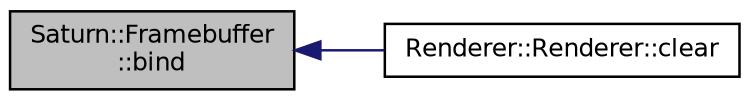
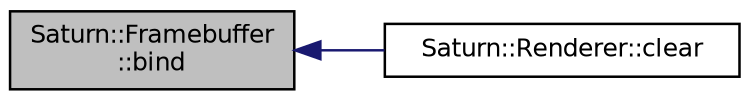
(562, 50) -> (562, 50)
